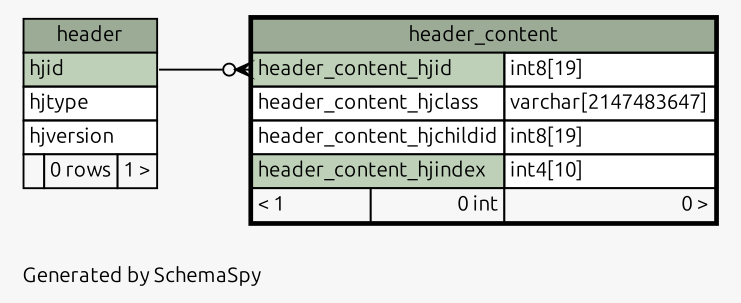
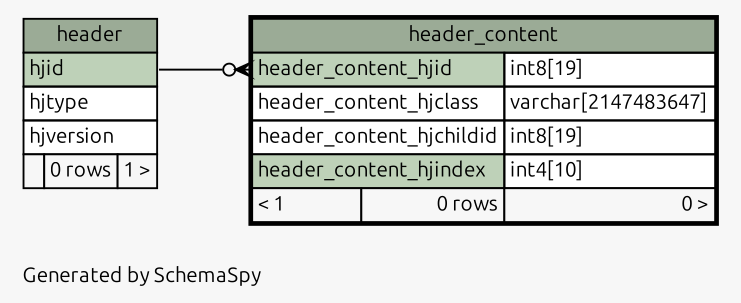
(478, 204) -> (468, 204)
